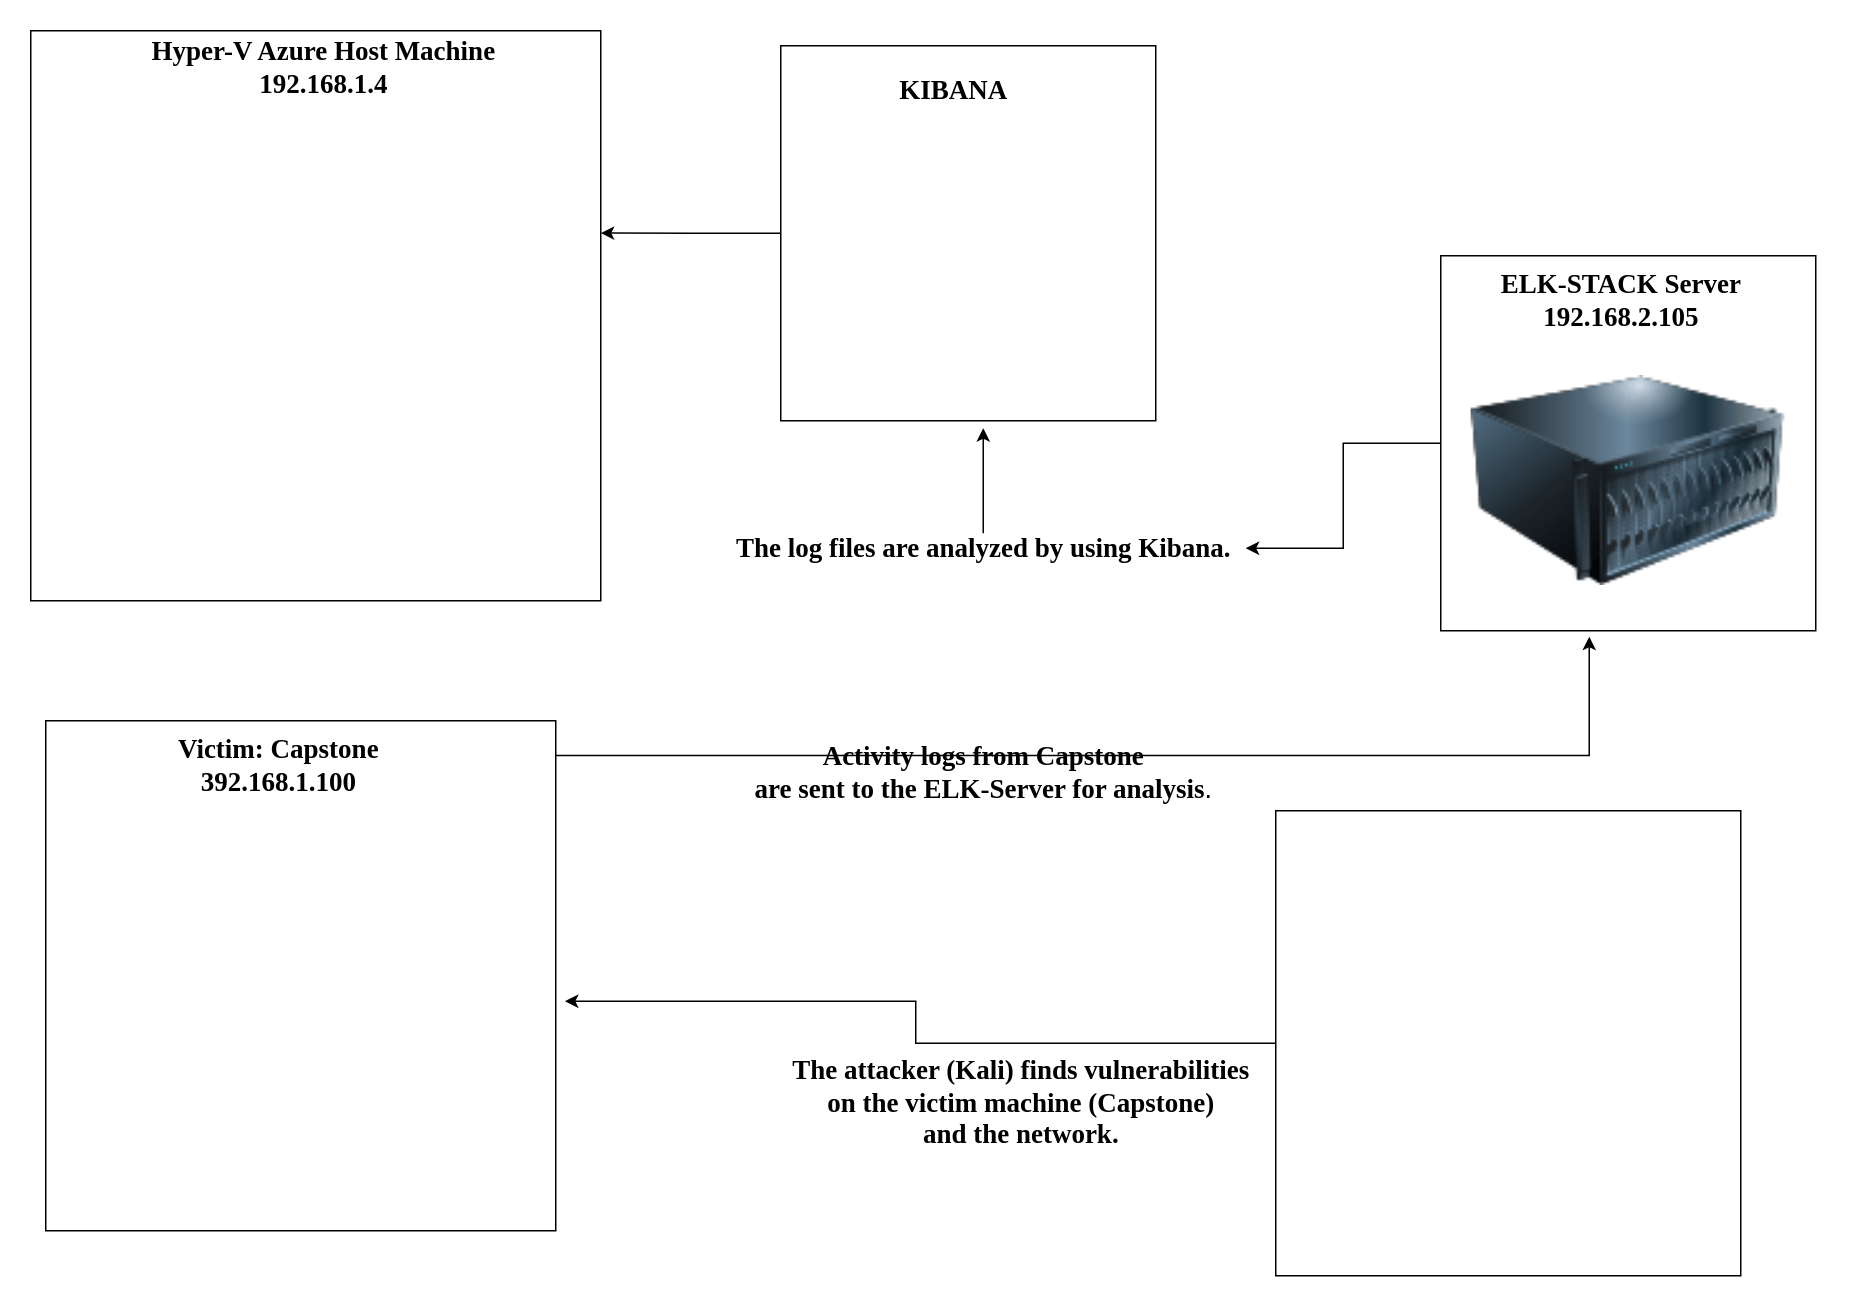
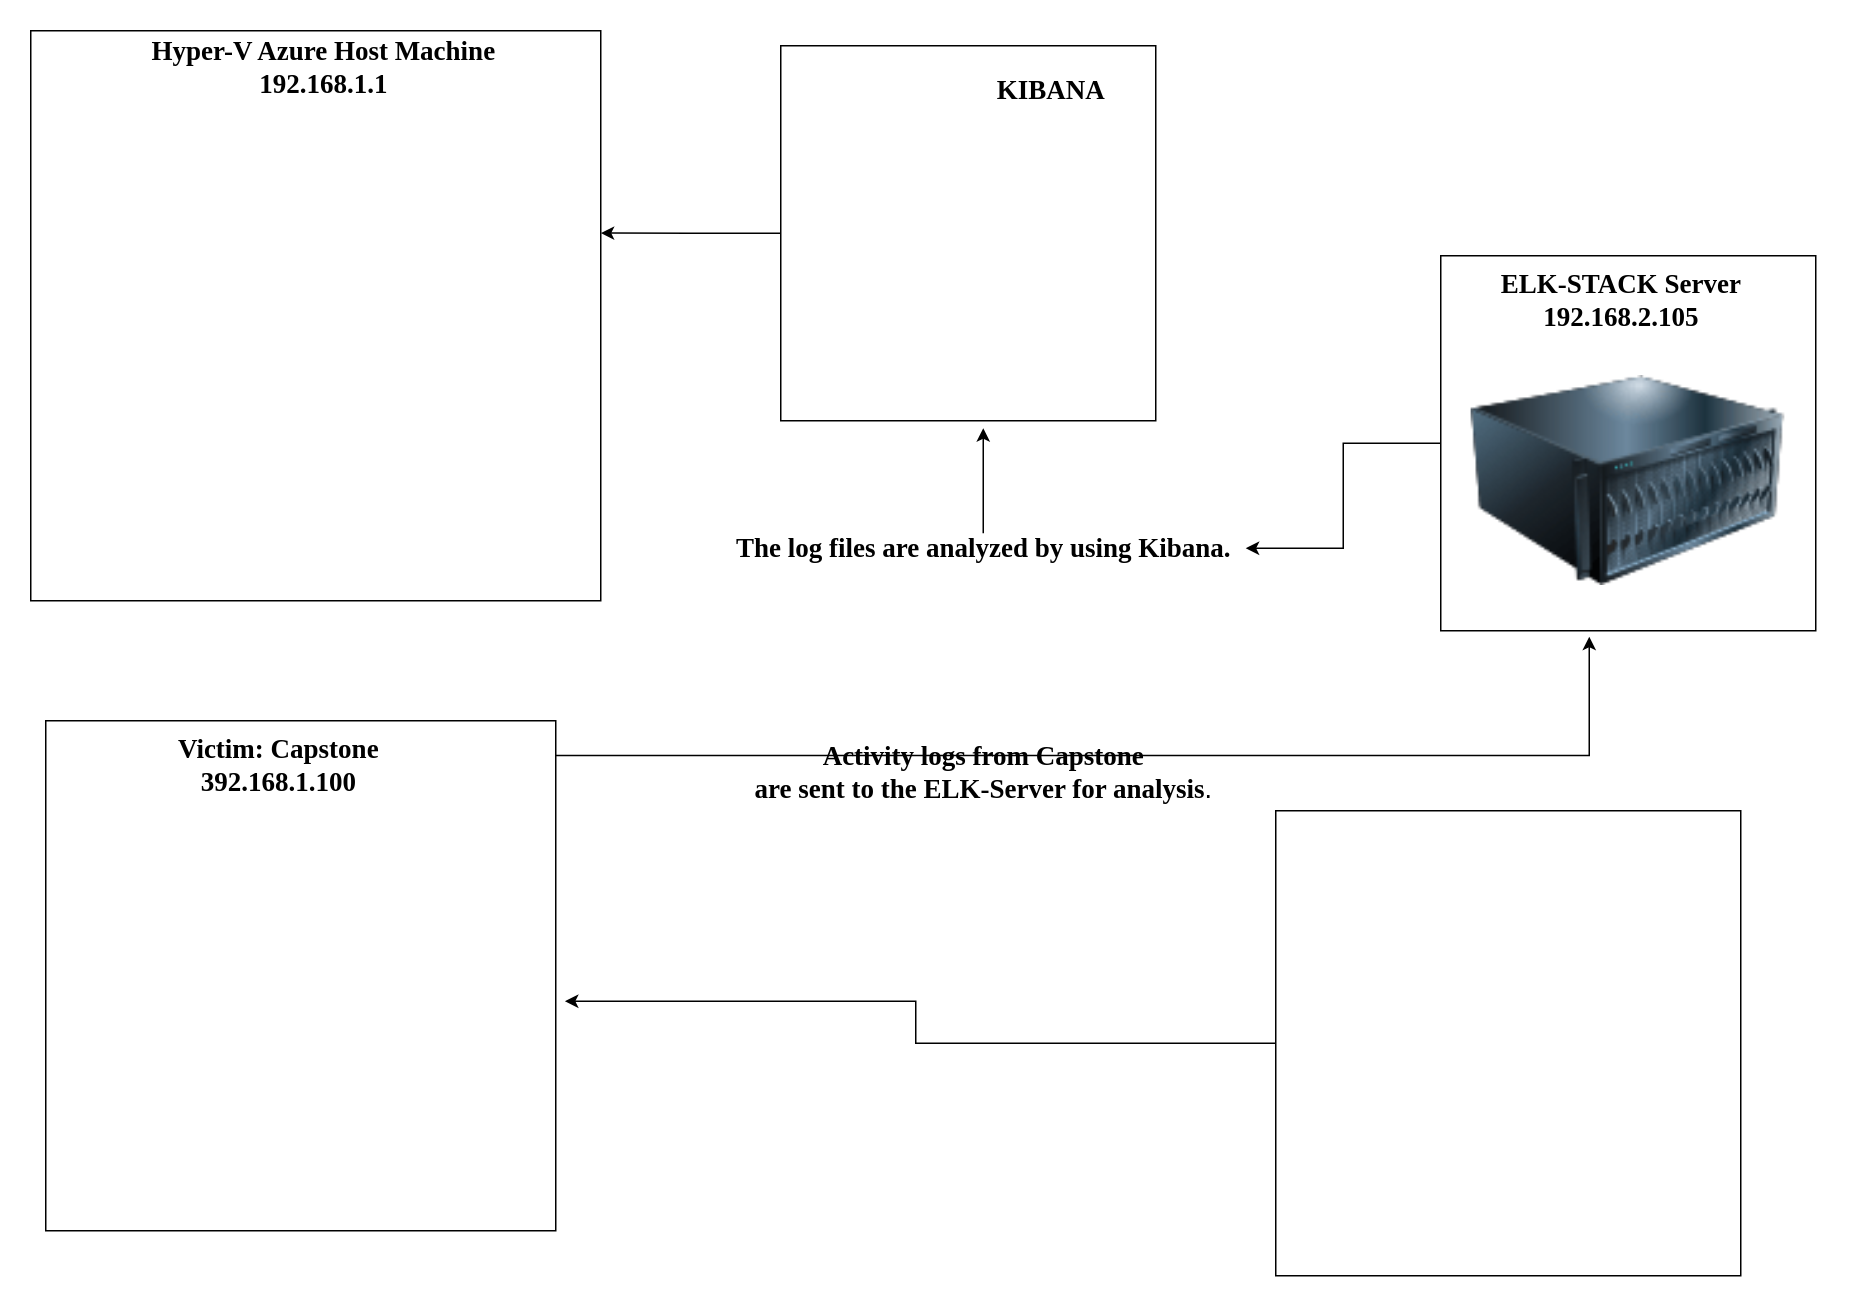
(324, 68) -> (324, 68)
(953, 91) -> (1051, 91)
(1021, 1103) -> none
